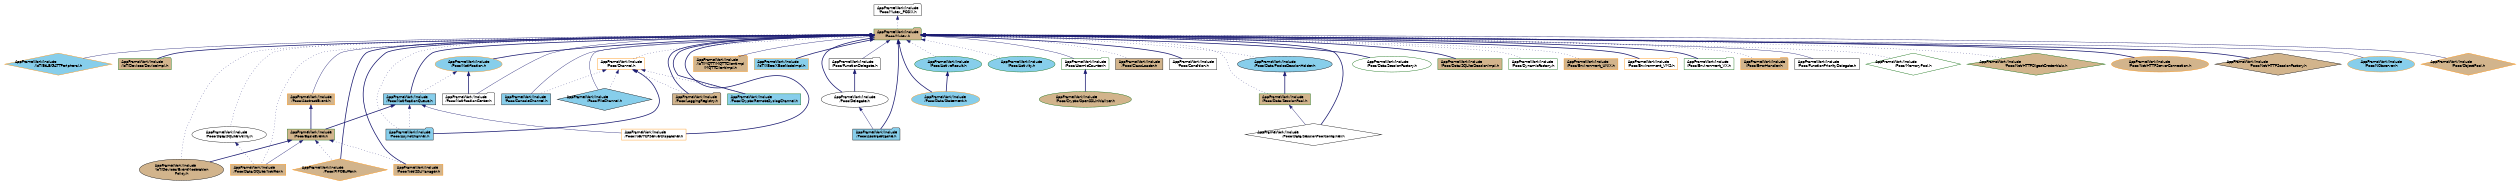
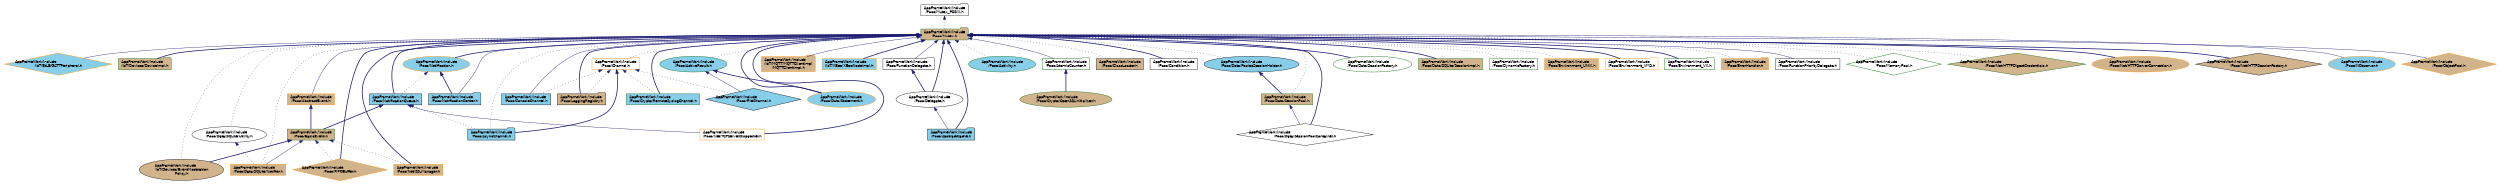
(712, 41) -> (724, 82)
(469, 99) -> (455, 99)
